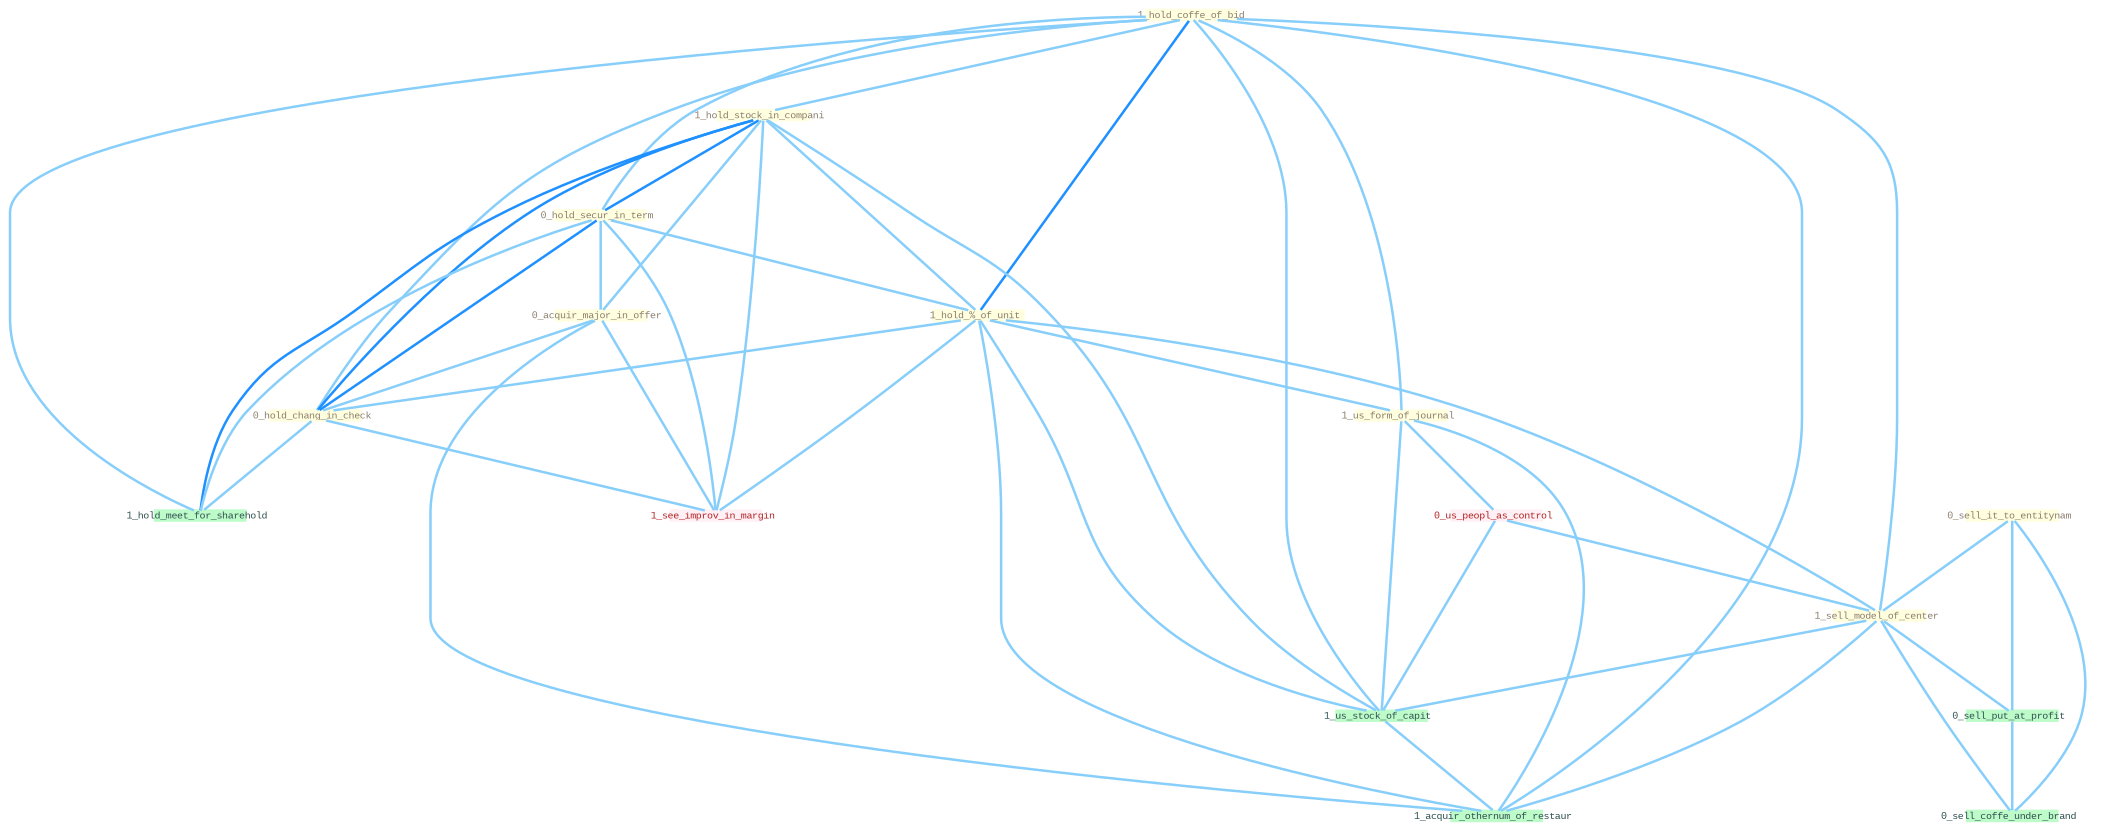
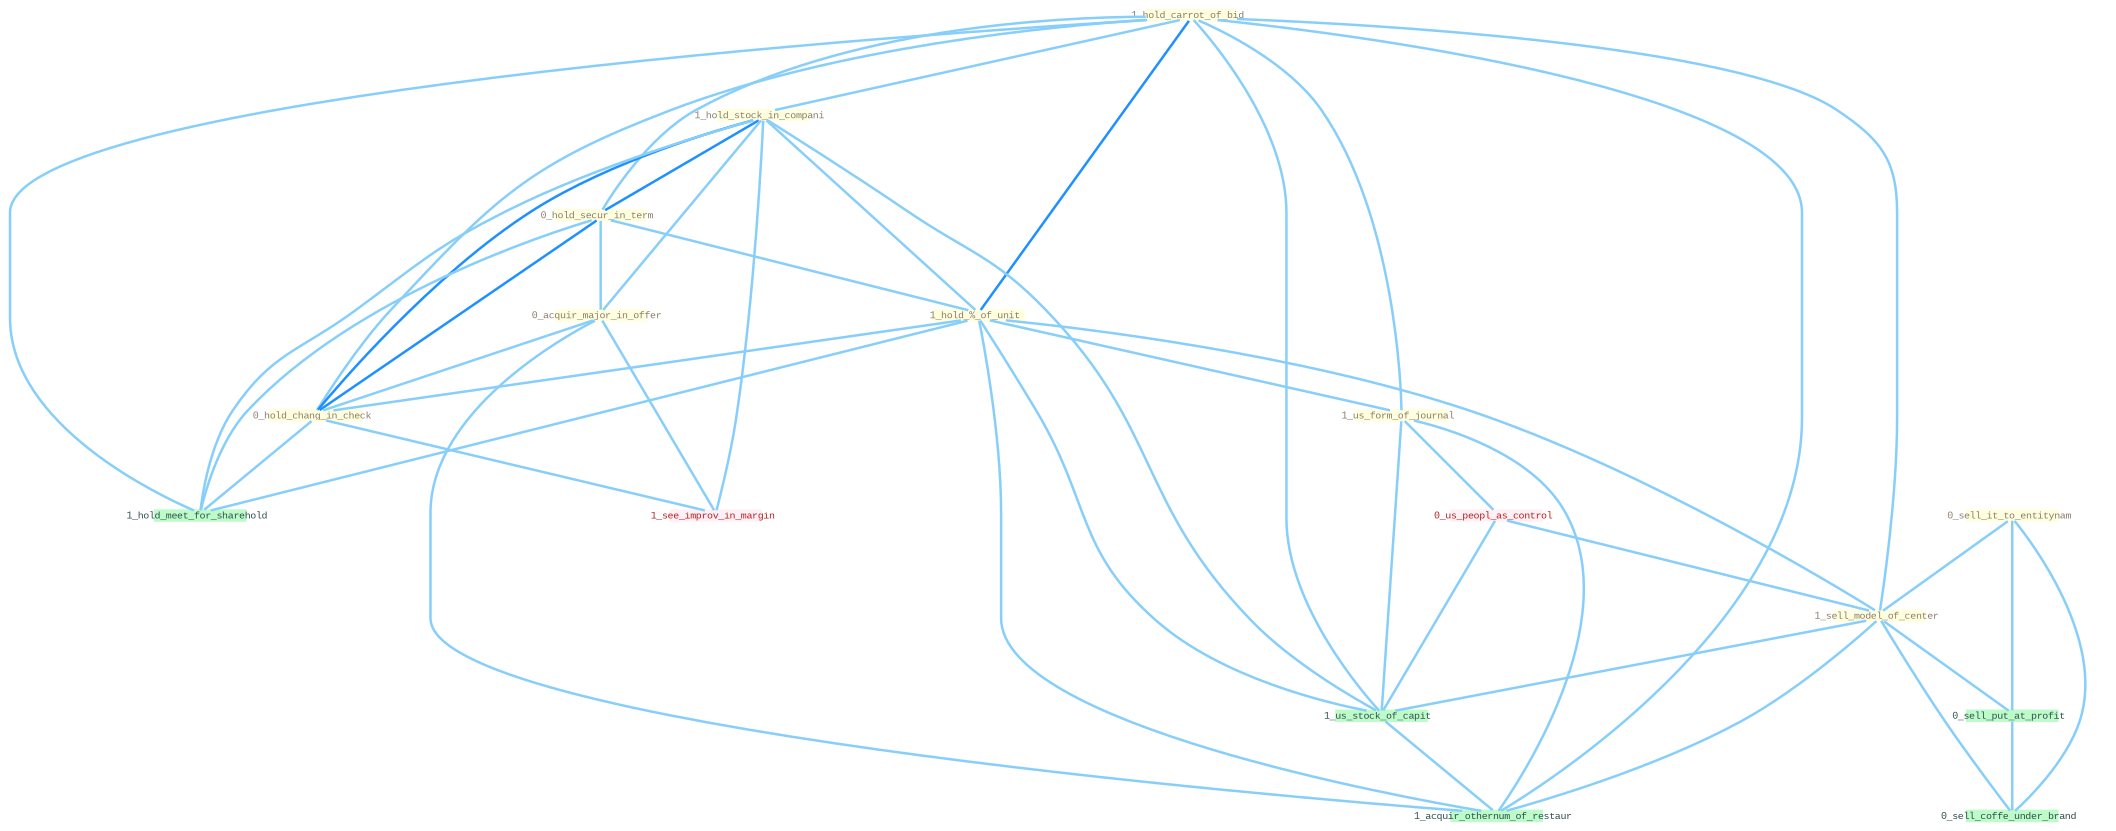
(1191, 15) -> (1191, 15)
(399, 278) -> (399, 278)
(680, 339) -> none
(849, 418) -> (589, 416)
